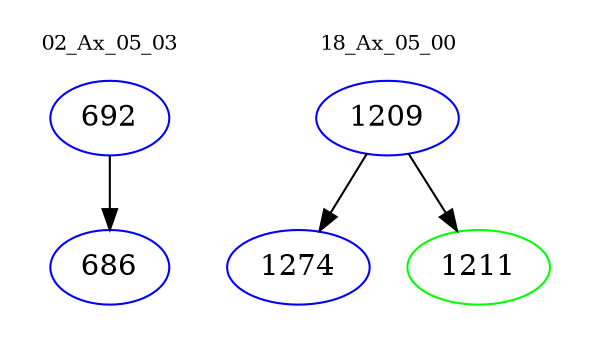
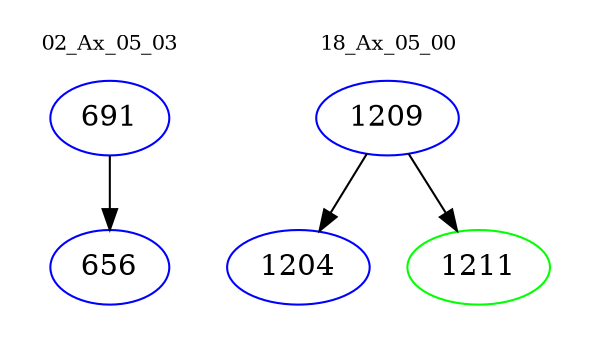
(110, 118) -> (110, 118)
(110, 267) -> (110, 267)
(298, 267) -> (298, 267)
